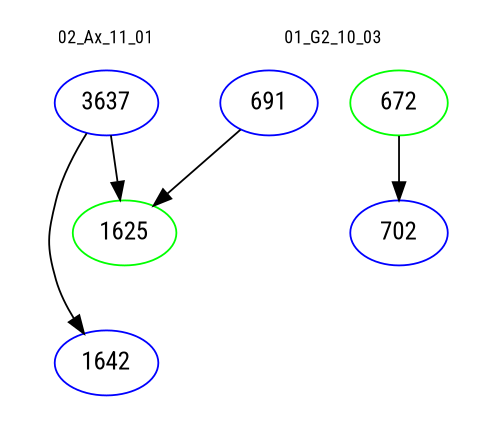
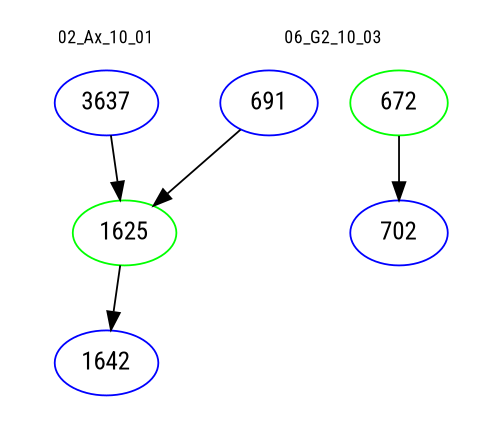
(107, 39) -> (107, 39)
(334, 39) -> (334, 39)
(51, 225) -> (117, 289)
